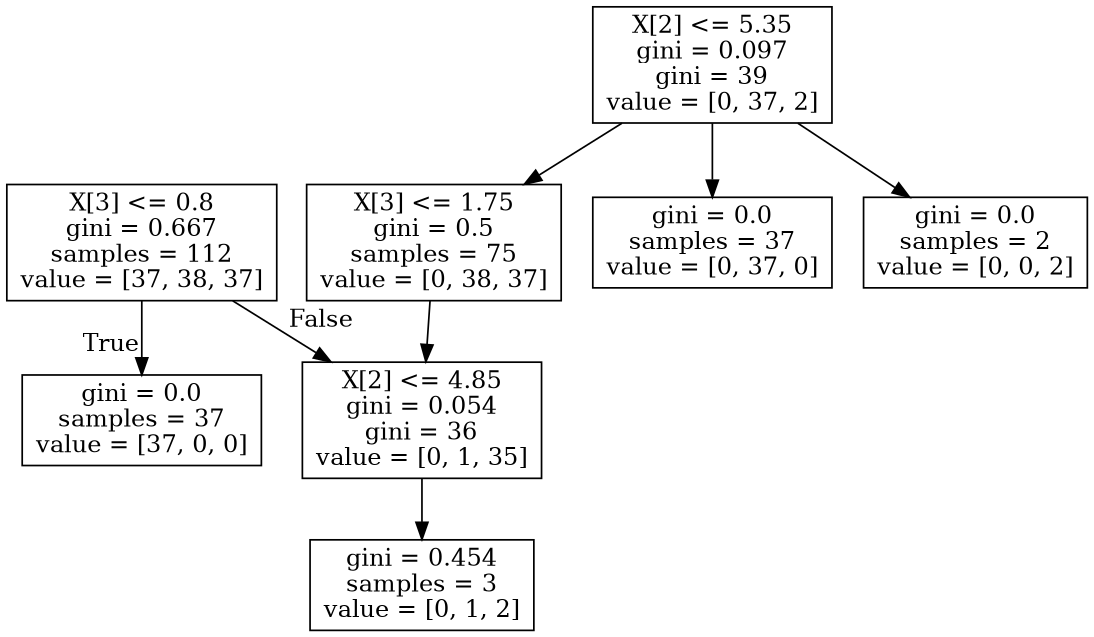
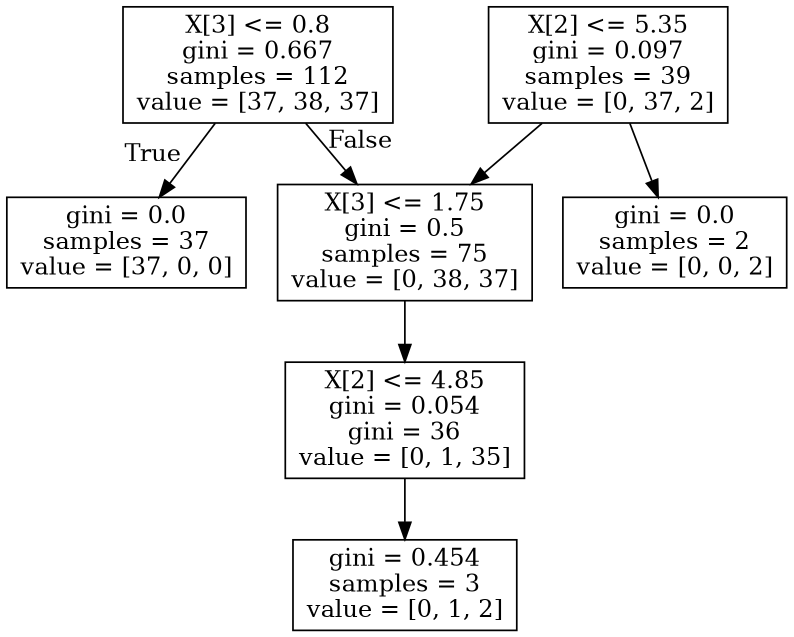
(712, 65) -> (608, 65)
(712, 243) -> none
(274, 327) -> (326, 147)
